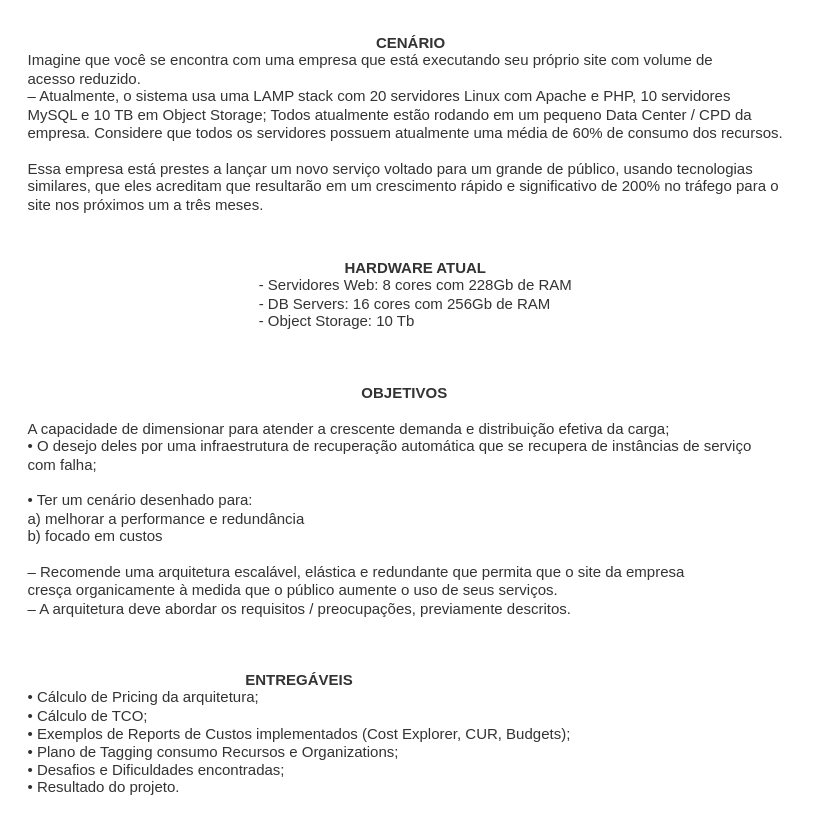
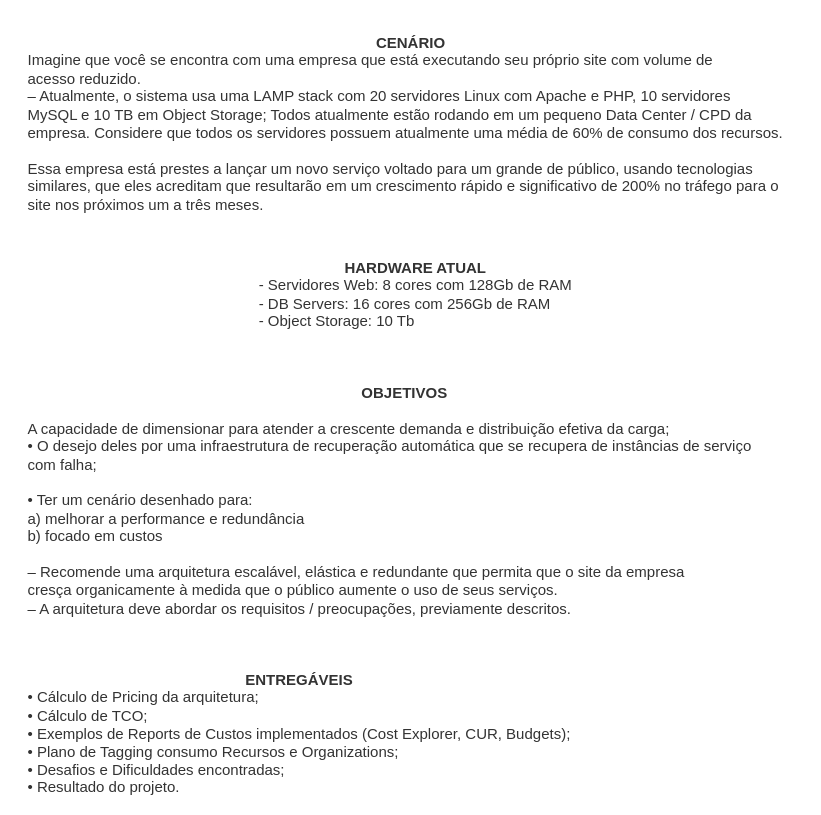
(418, 295) -> (418, 295)
